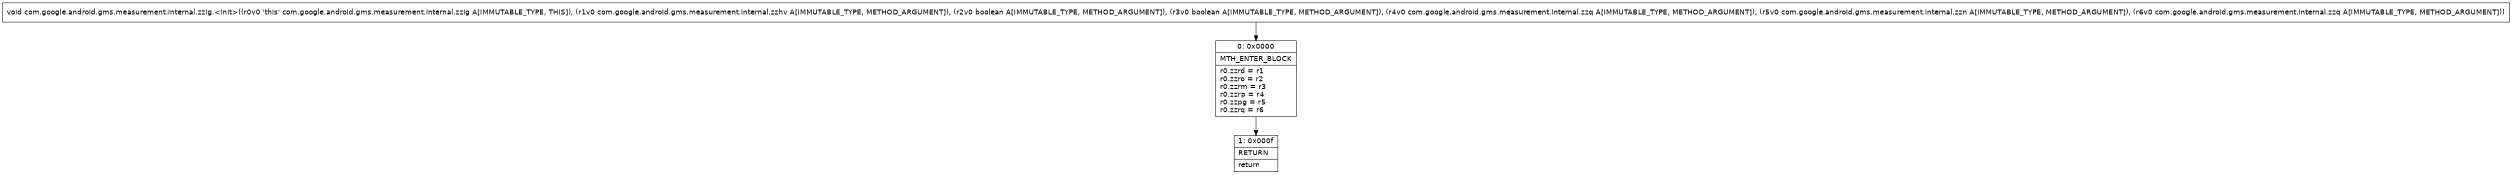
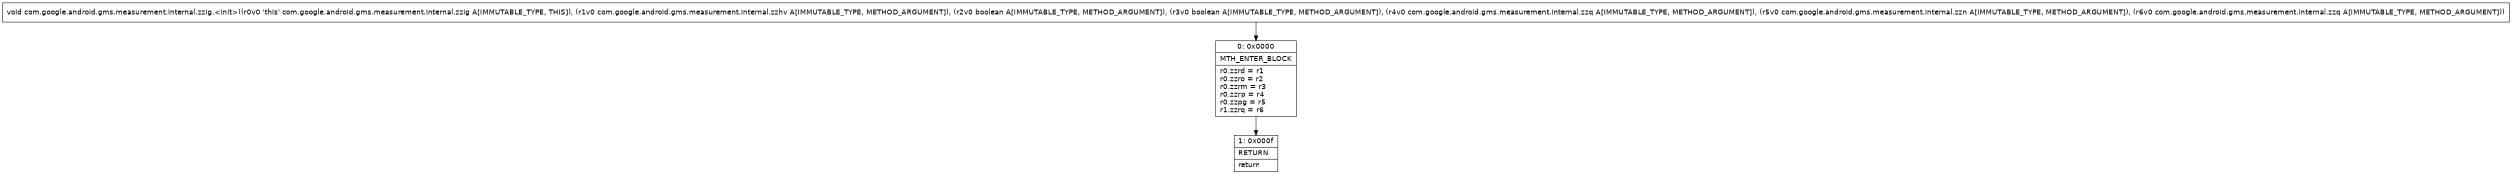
(1242, 110) -> (1242, 110)
